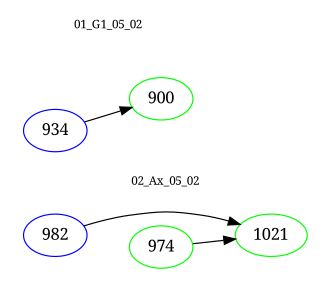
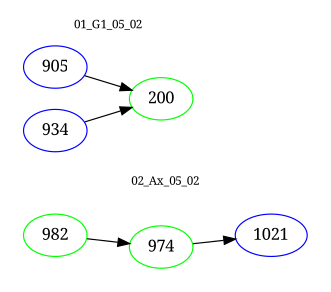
none -> (55, 67)
(161, 99) -> (161, 99)
(156, 212) -> (102, 241)
(55, 235) -> (55, 235)
(271, 235) -> (271, 235)
